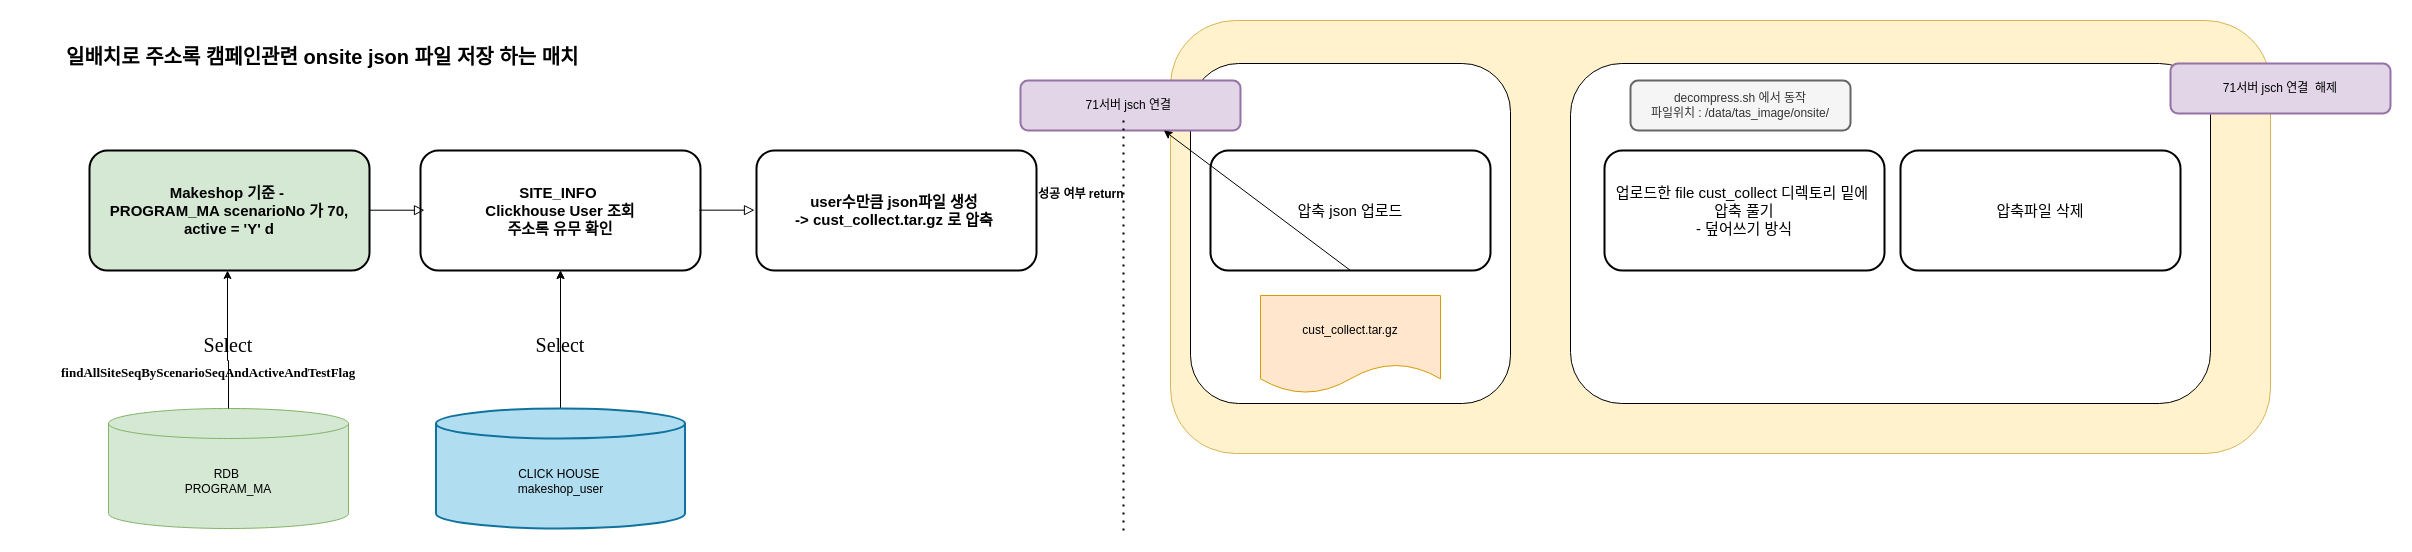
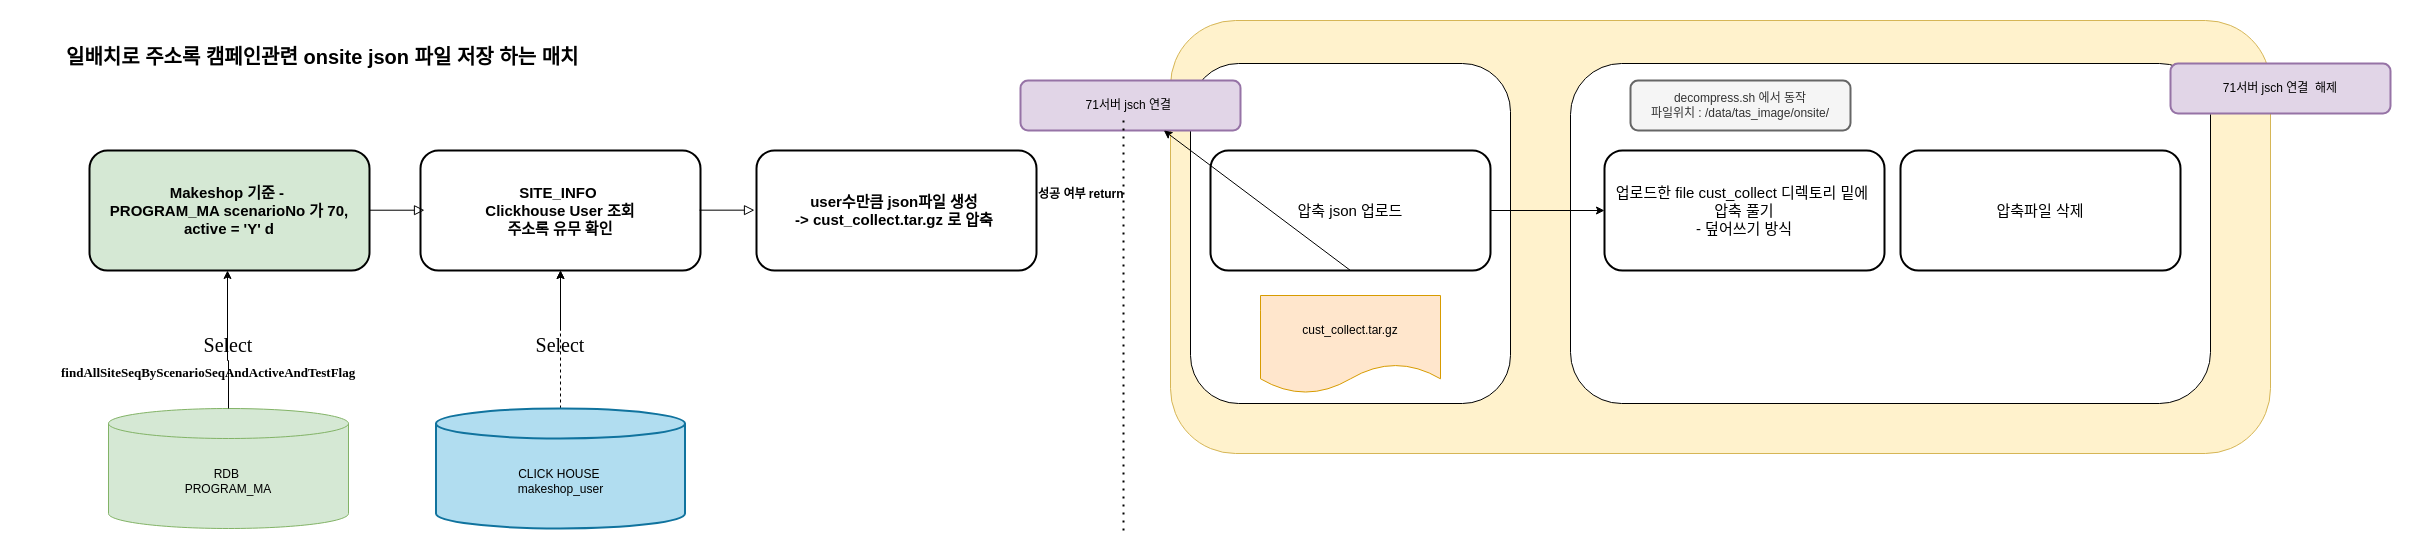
none -> (1544, 211)
(561, 369) -> (561, 369)
